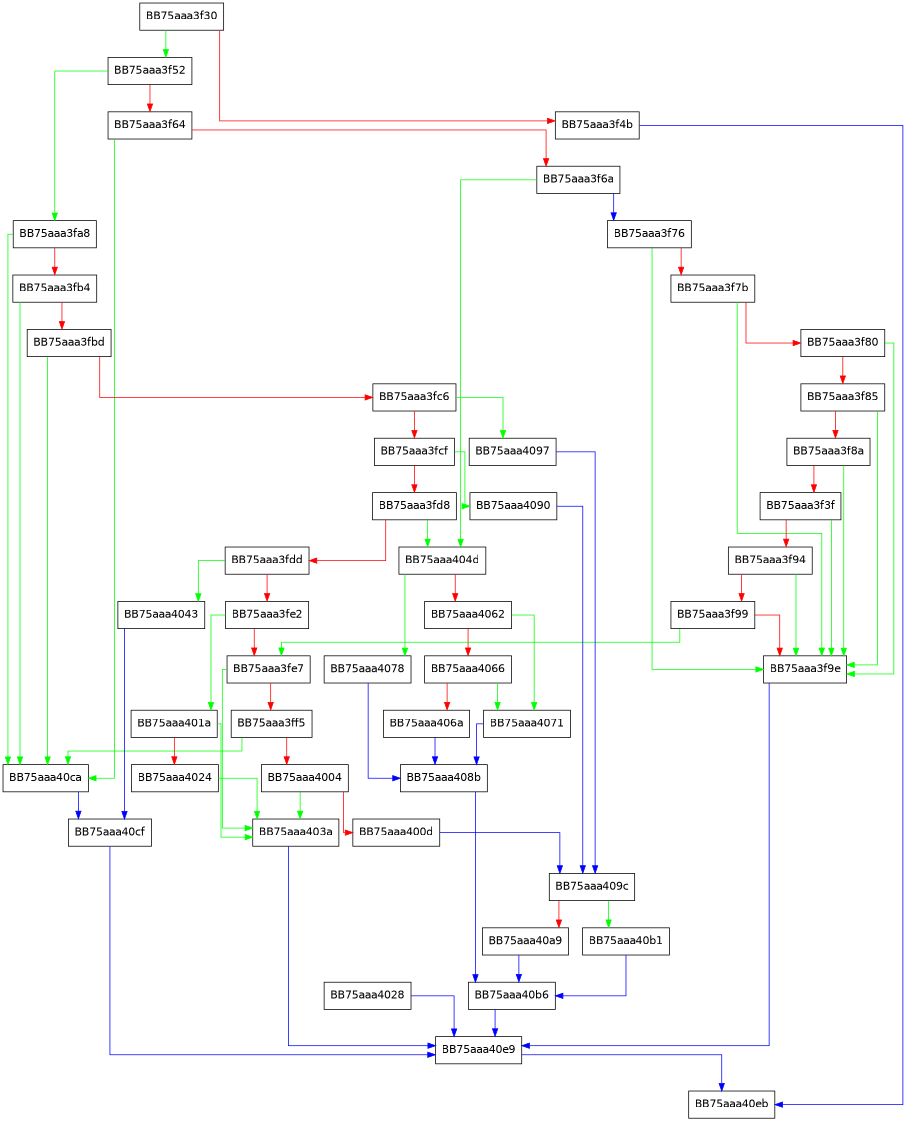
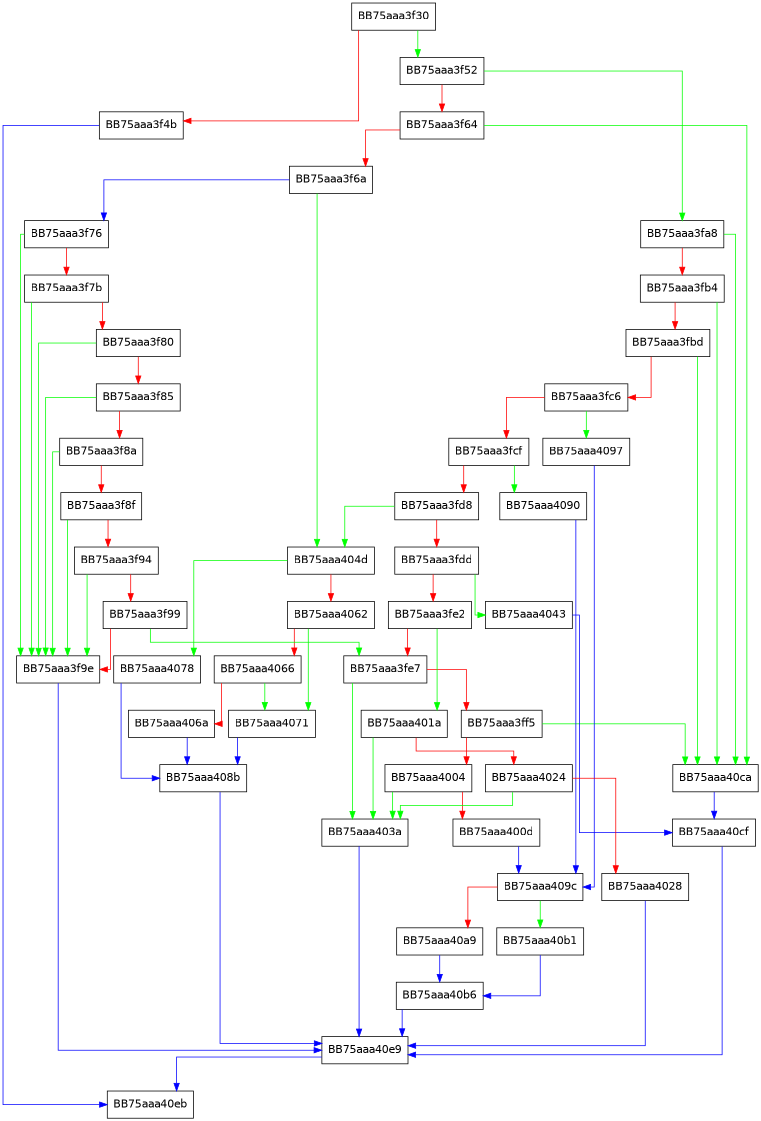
(801, 506) -> (101, 506)
none -> (616, 800)
(475, 883) -> (220, 965)
